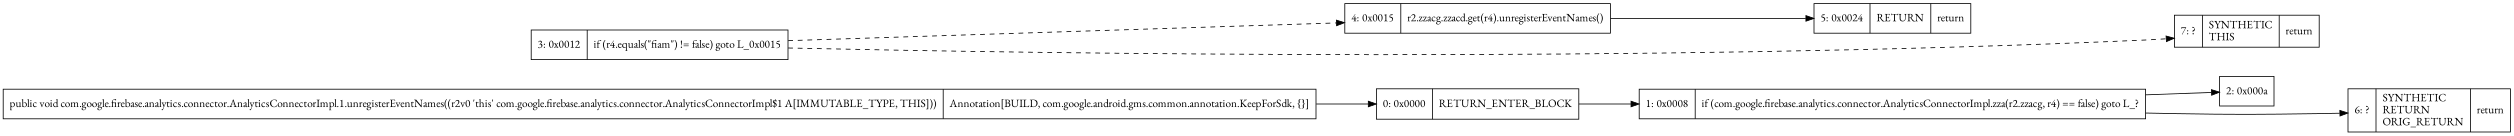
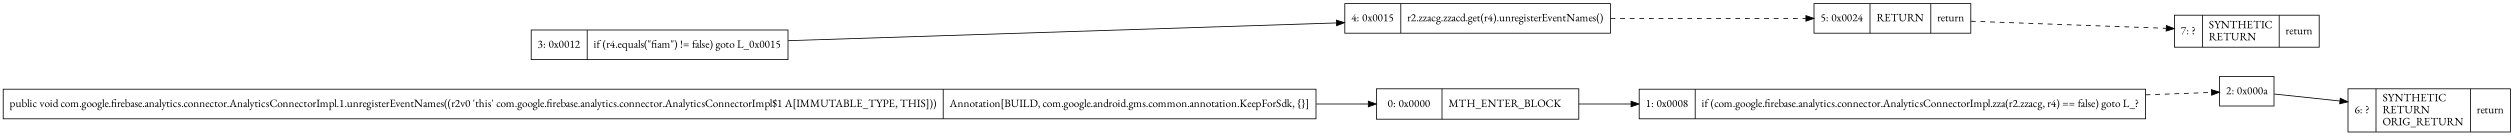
(1708, 18) -> (1708, 18)
(1062, 32) -> (1062, 32)
(2222, 37) -> (2233, 37)
(1477, 54) -> (2069, 25)
(2179, 94) -> (2179, 94)
(1506, 104) -> (1505, 104)
(2243, 114) -> (2307, 98)
